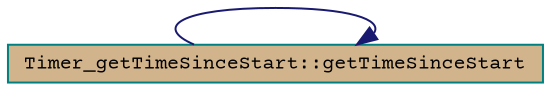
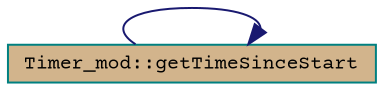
(275, 64) -> (192, 64)
